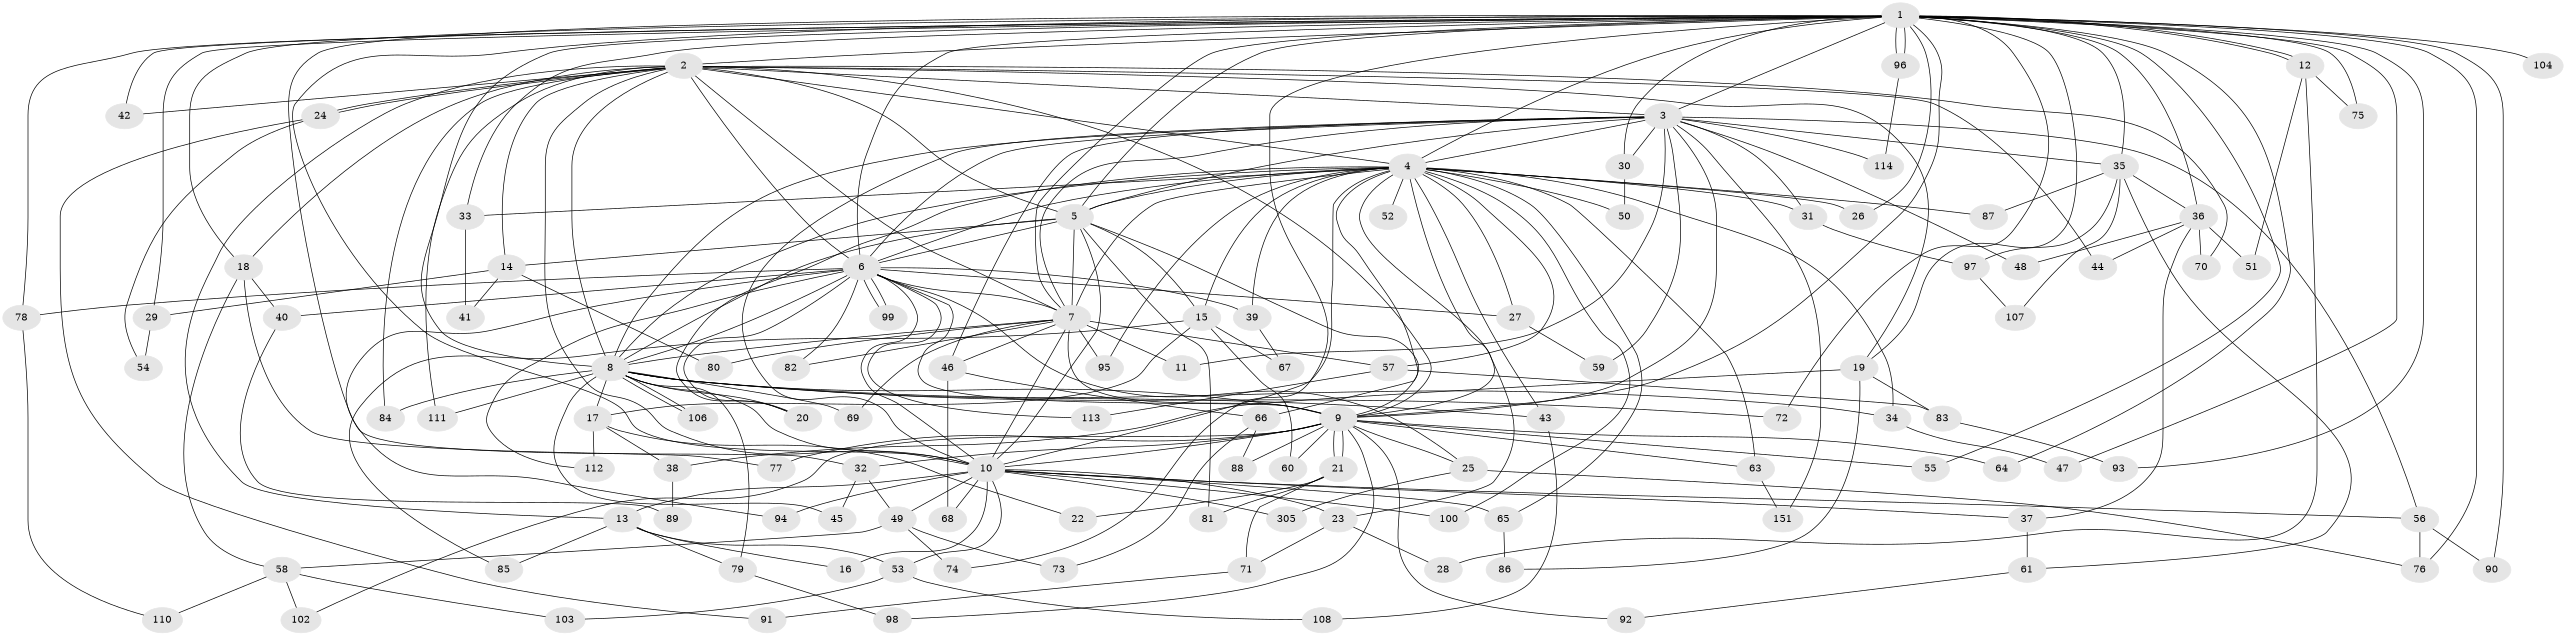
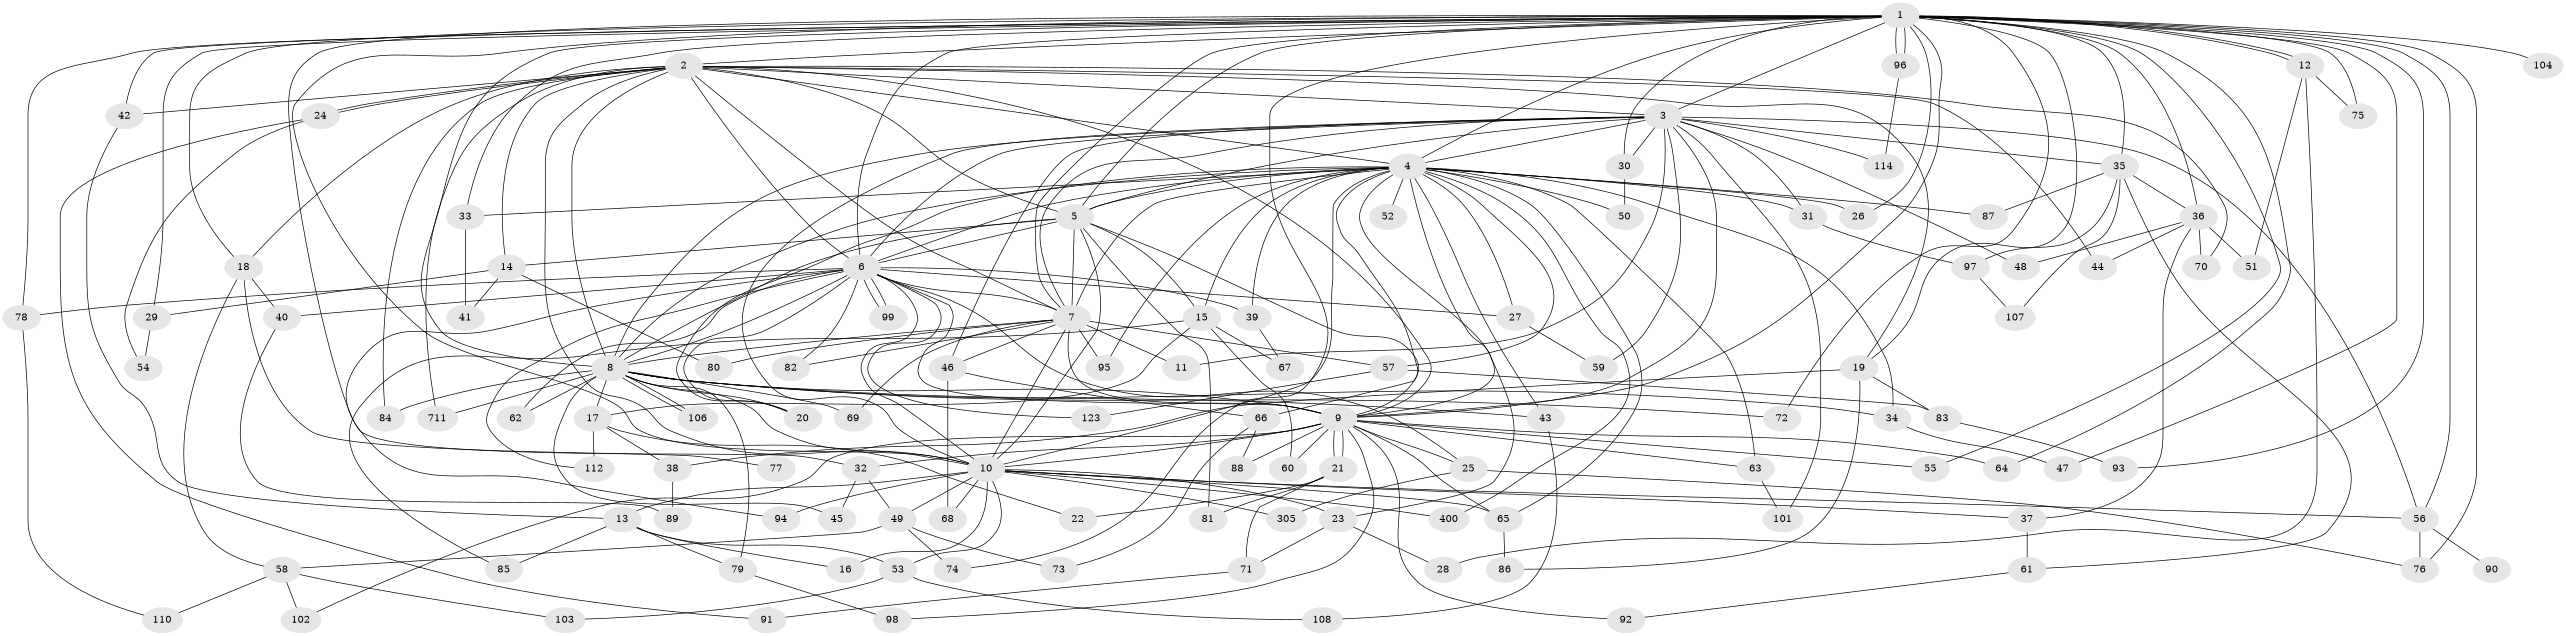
(2450, 51) -> (2400, 52)
(207, 278) -> (197, 488)
(438, 419) -> (438, 419)
none -> (516, 419)
(1091, 419) -> (1091, 419)
(1136, 441) -> (1424, 465)
(1449, 519) -> (1449, 519)
(1783, 519) -> (1783, 519)
